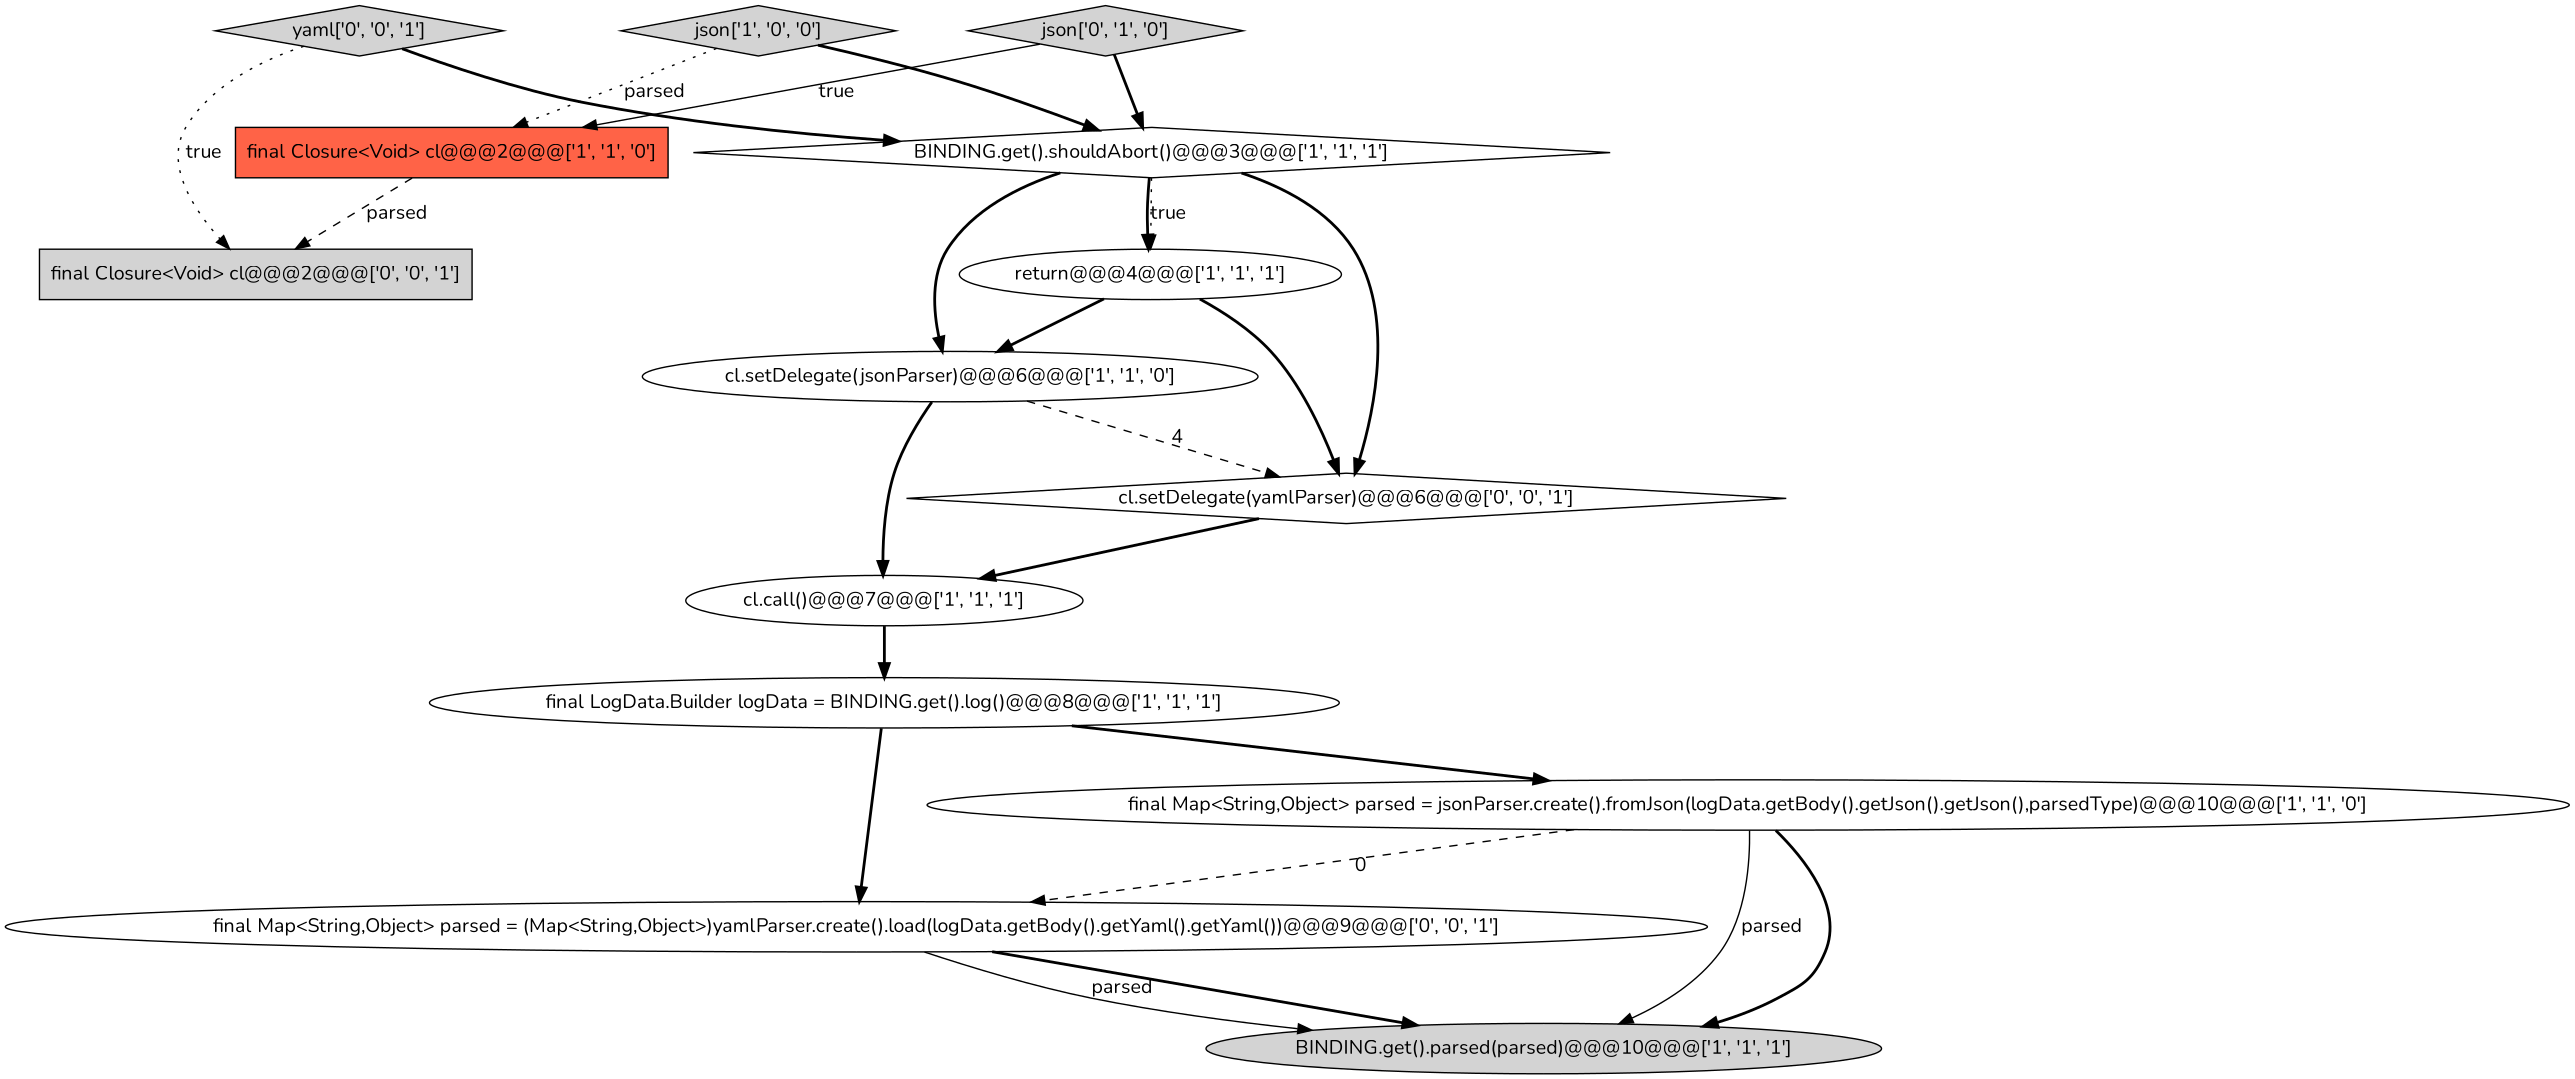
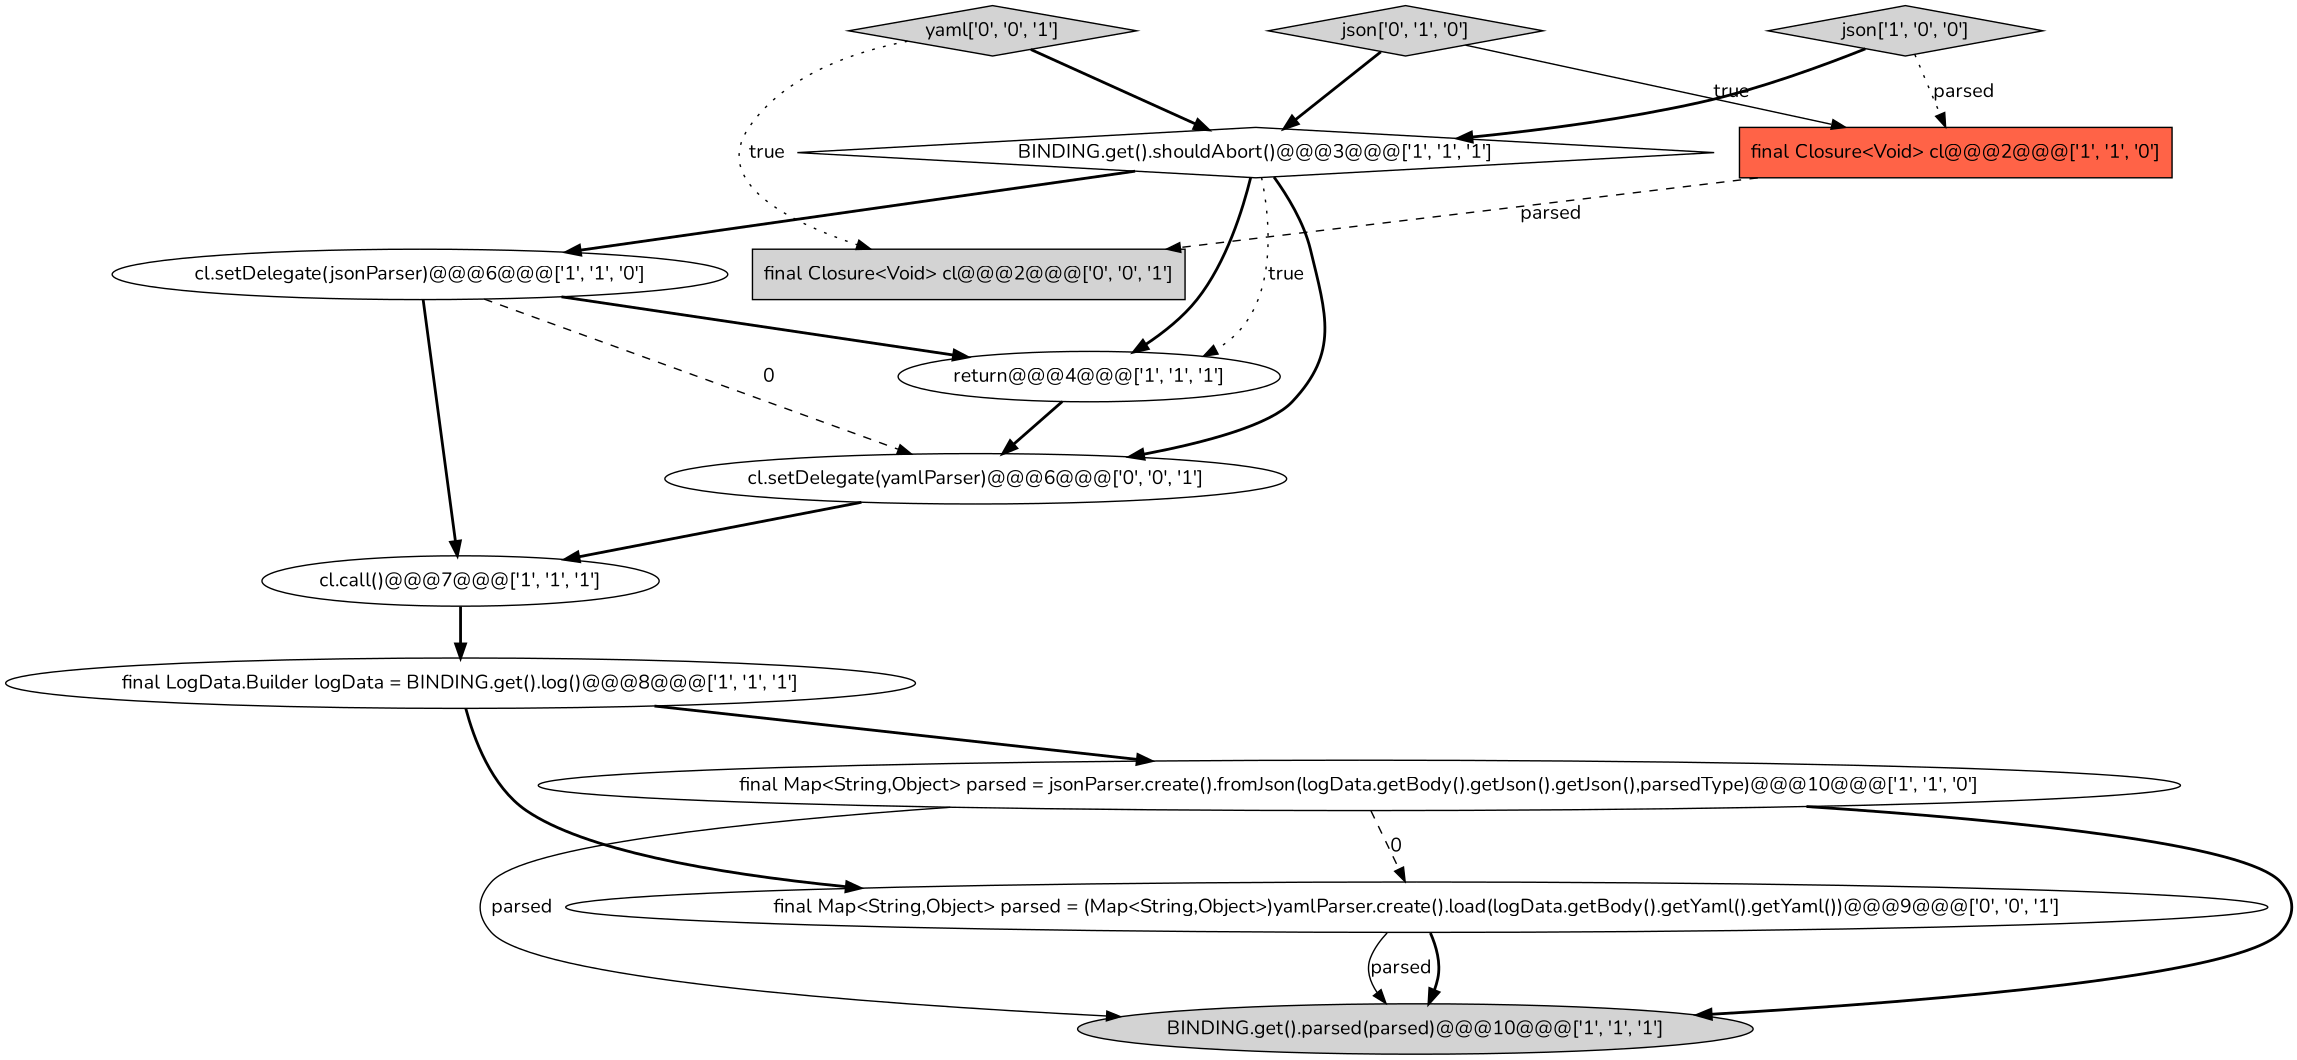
(1057, 322) -> (757, 326)
(1178, 438) -> (769, 377)
(1346, 498) -> (976, 479)
